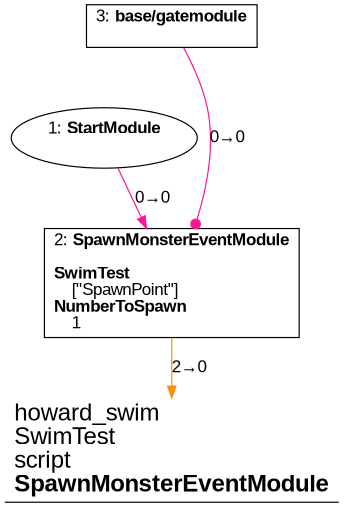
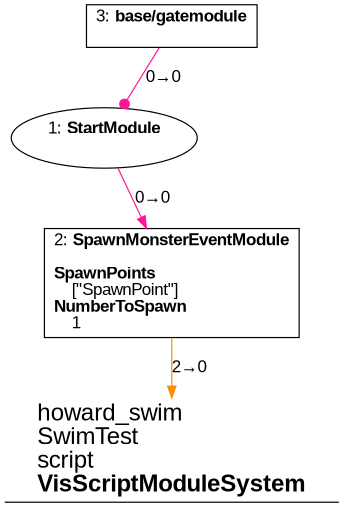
(210, 132) -> (143, 74)
(92, 274) -> (105, 274)
(172, 484) -> (172, 484)
